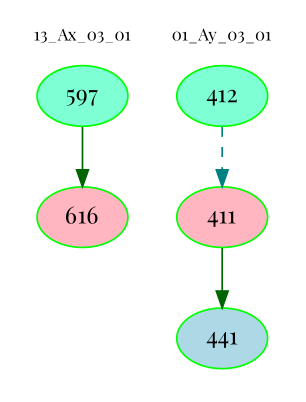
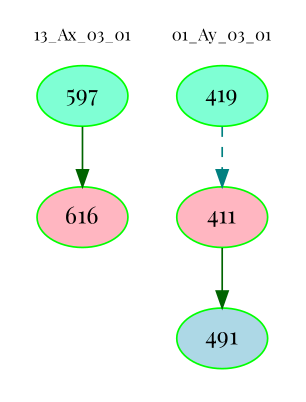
(222, 96) -> (222, 96)
(222, 338) -> (222, 338)
